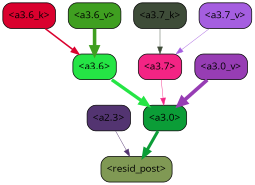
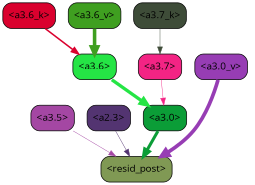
(225, 16) -> none
(196, 90) -> (200, 121)
none -> (53, 118)
